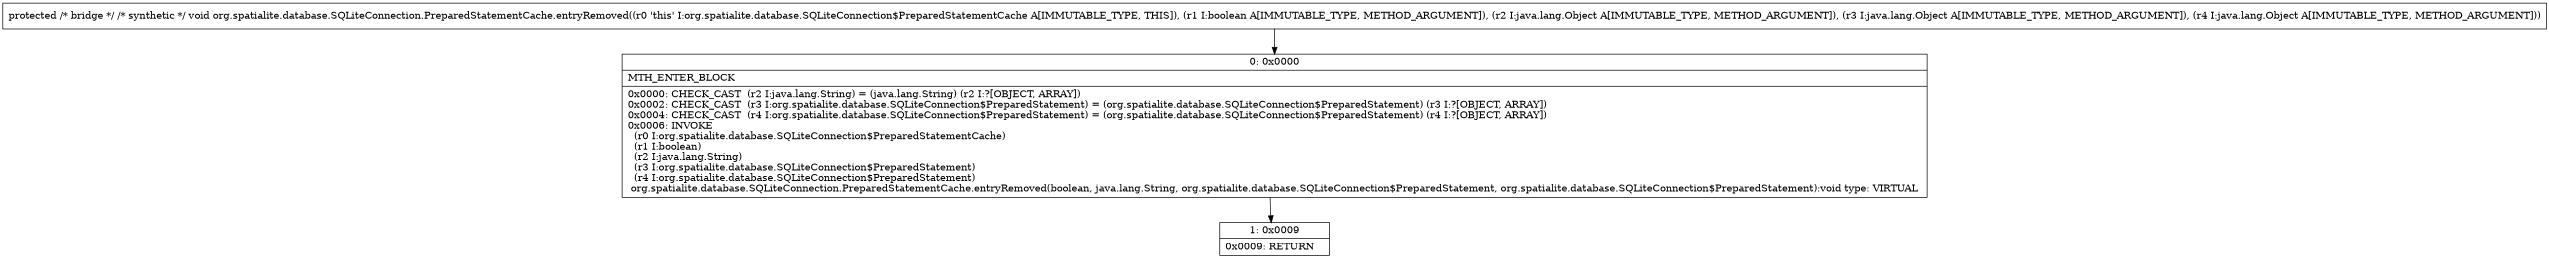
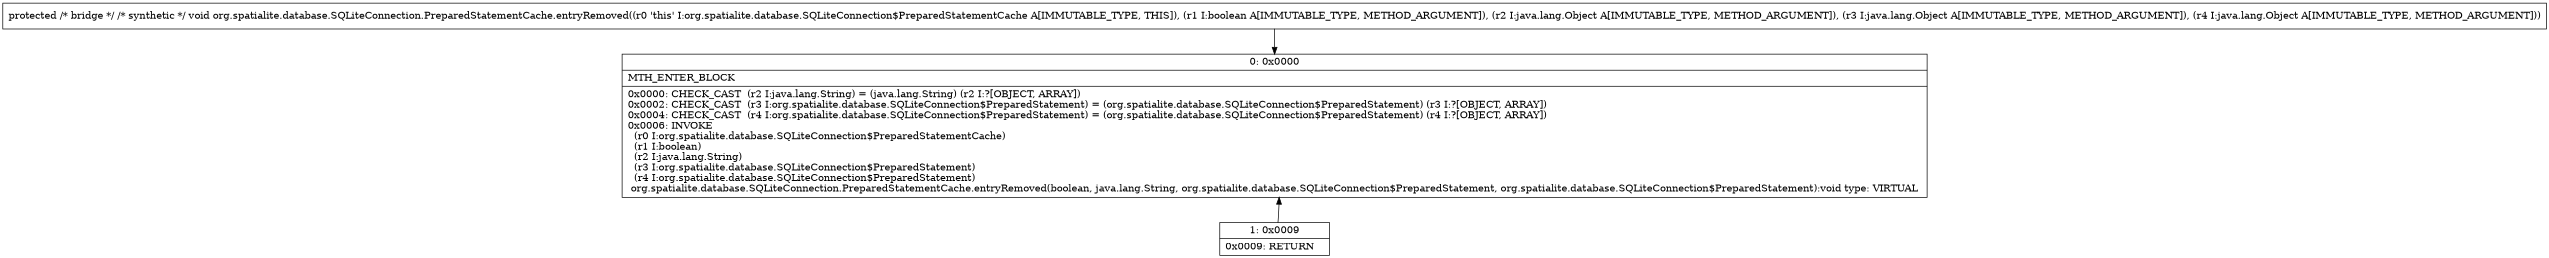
(1270, 206) -> (1279, 214)
